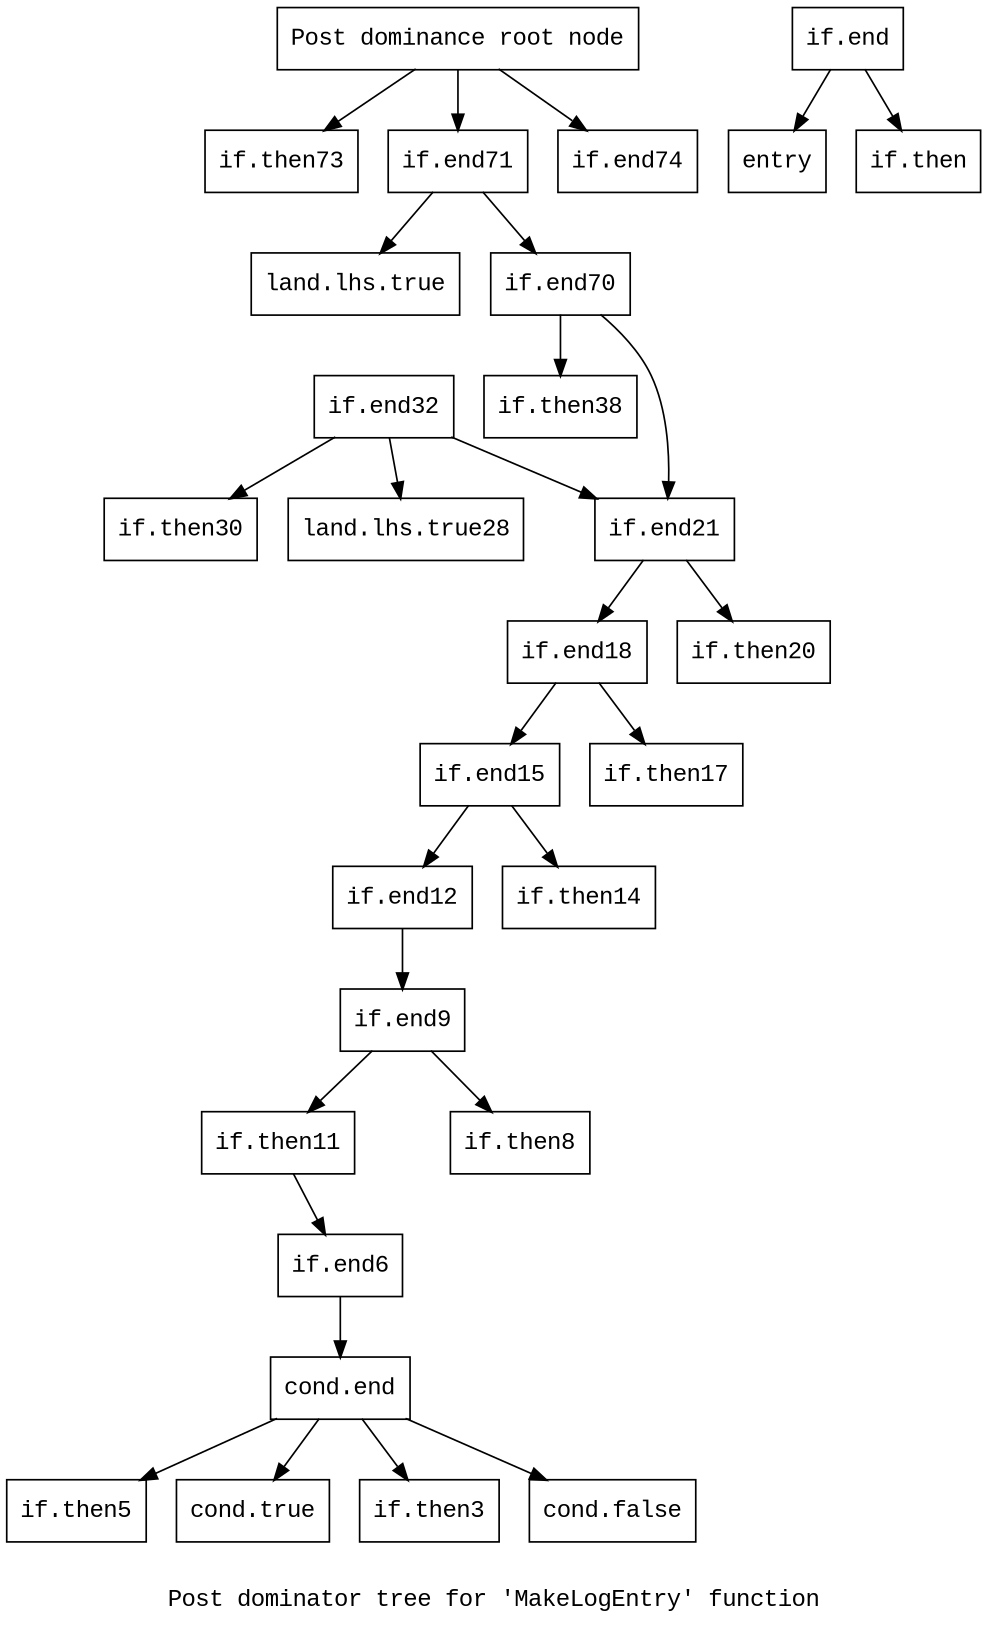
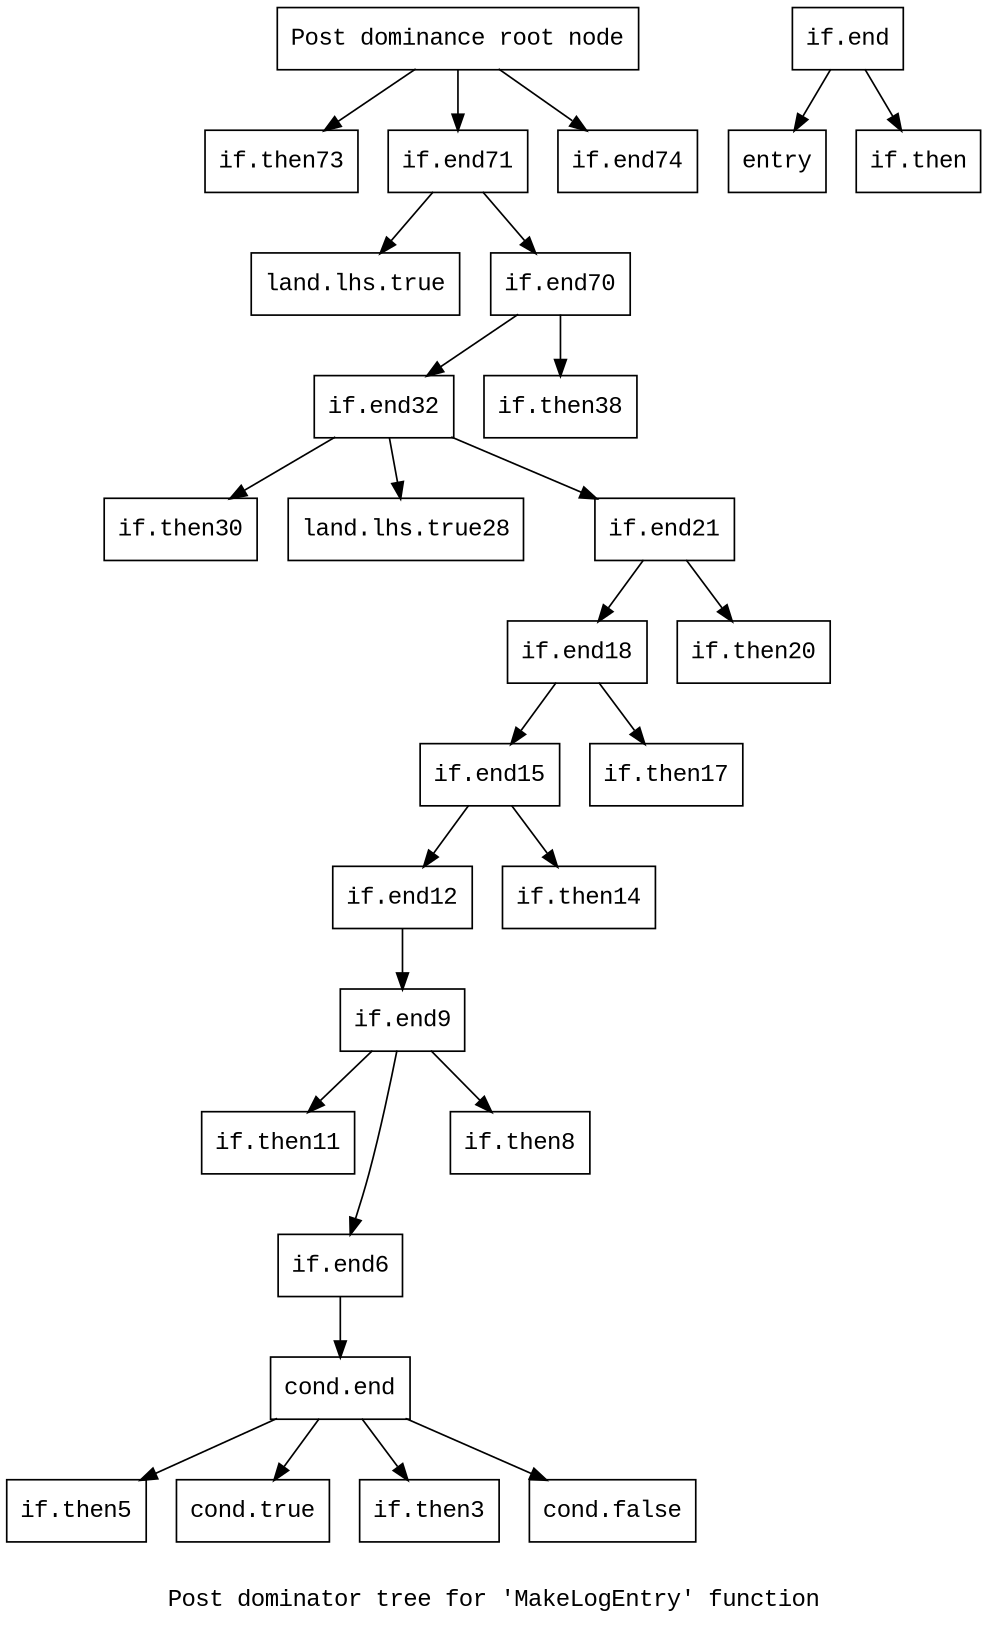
(657, 389) -> (480, 340)
(305, 1197) -> (379, 1135)
